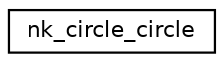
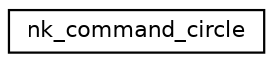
(112, 31) -> (137, 31)
